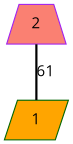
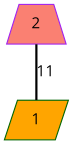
(46, 72) -> (46, 72)
